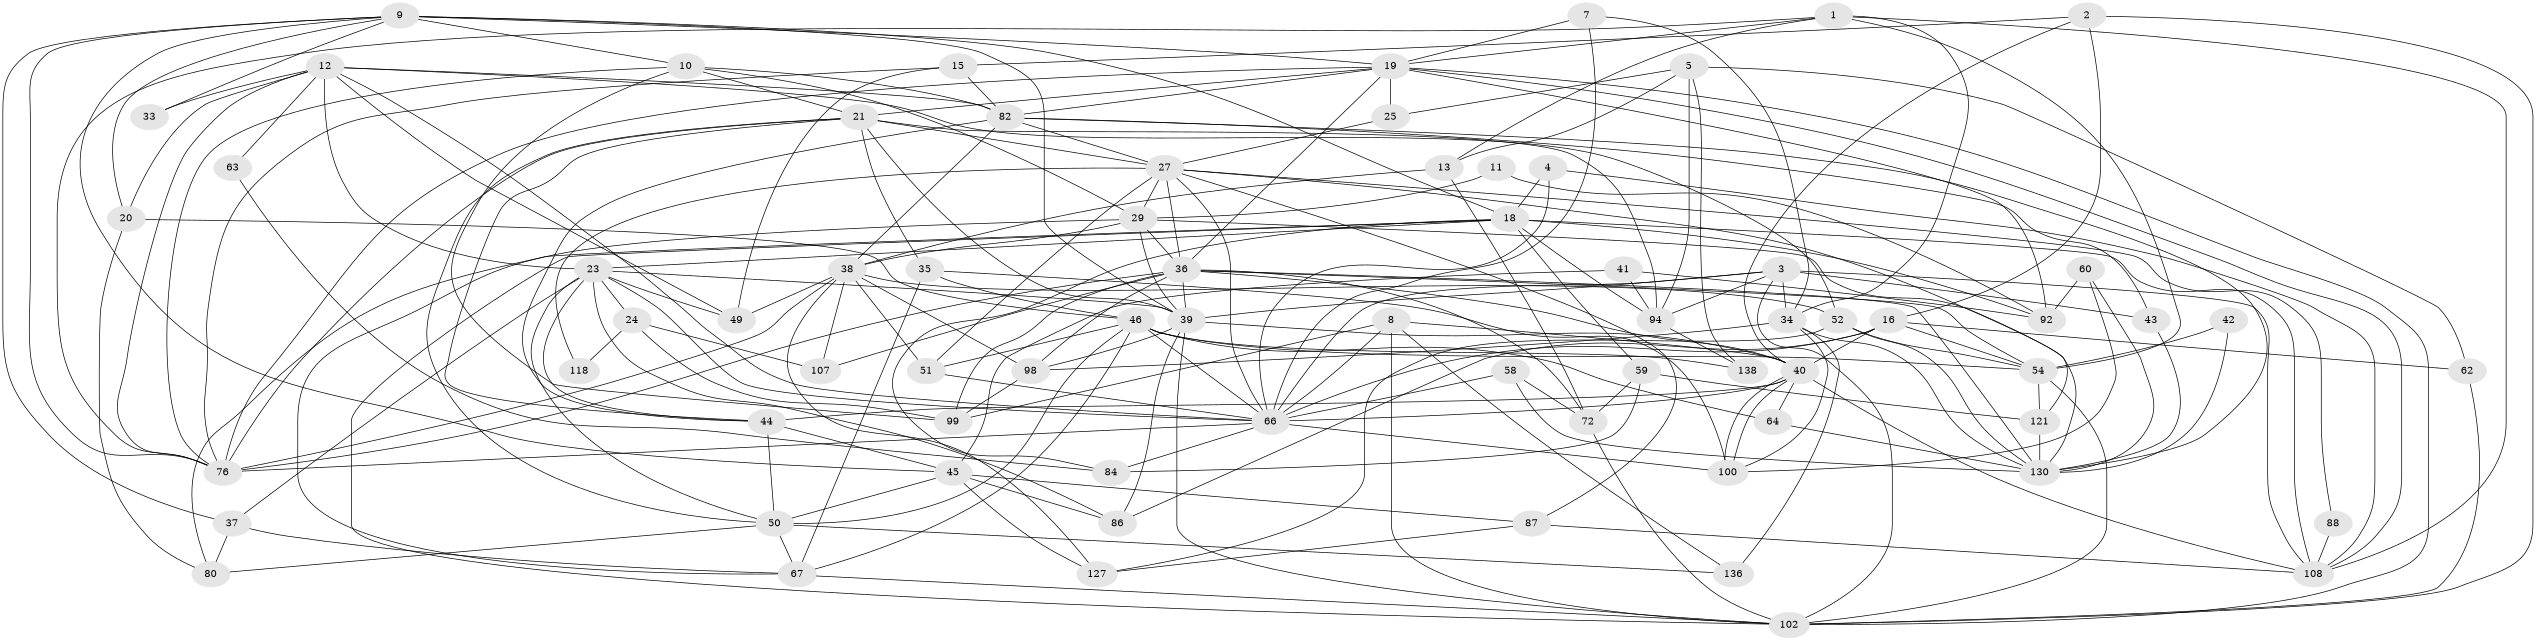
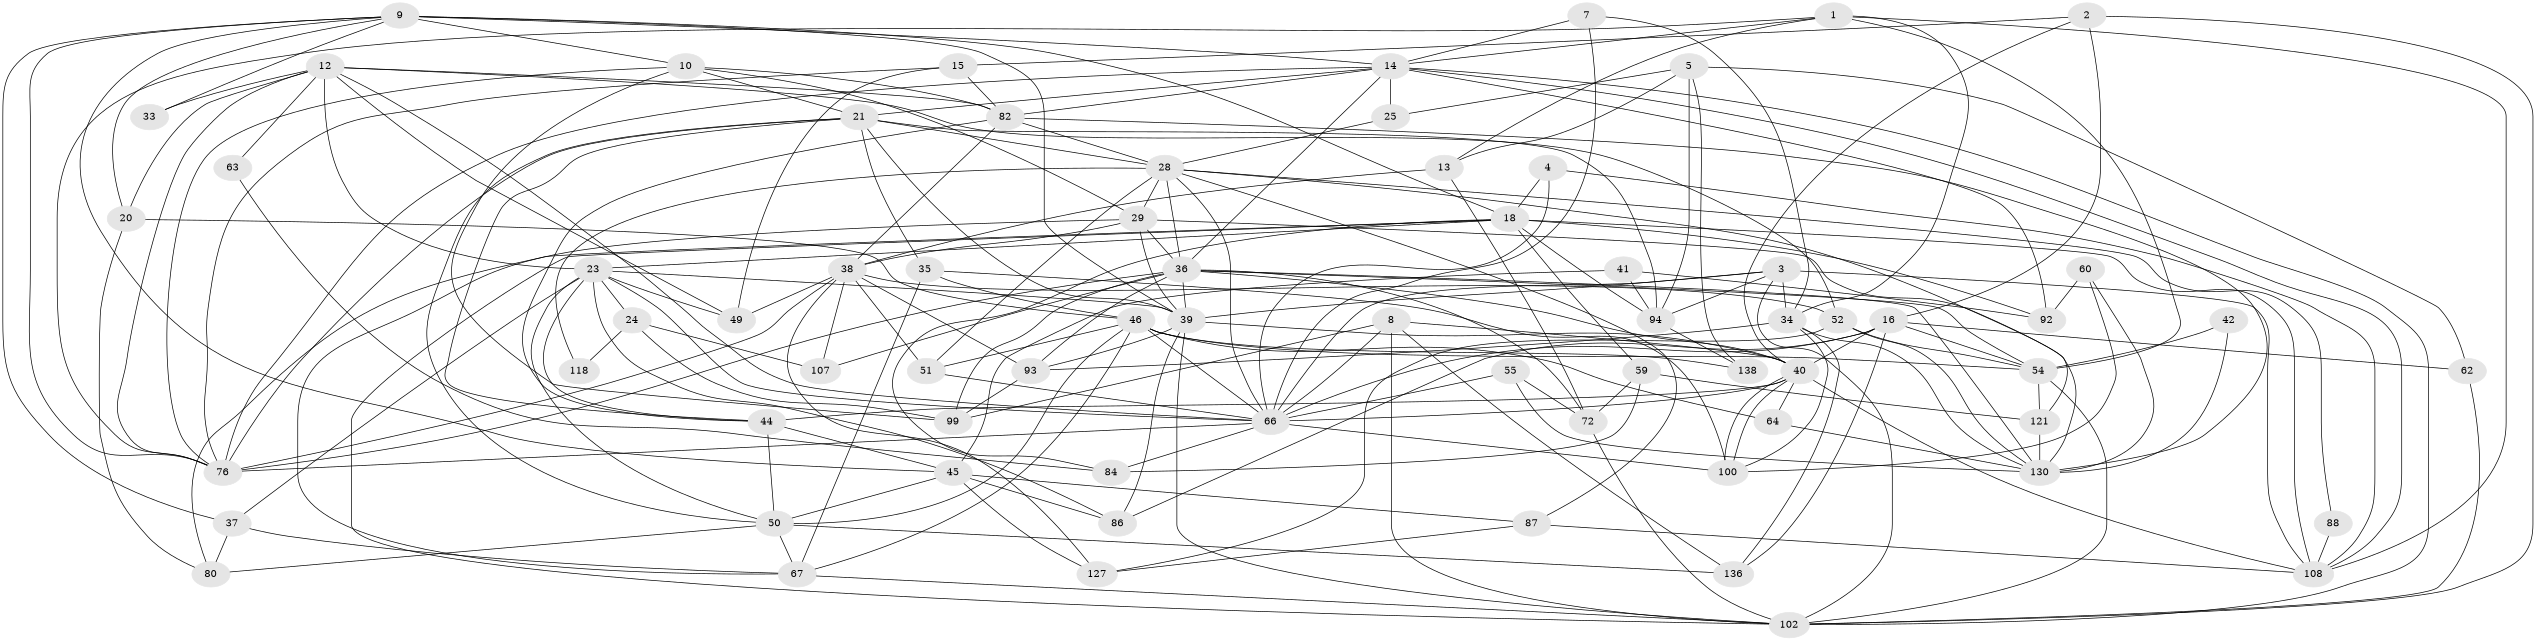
(1391, 66) -> (1391, 66)
(1165, 168) -> (1165, 168)
(1496, 168) -> none
(2151, 320) -> none
(1031, 371) -> (1031, 371)
(1511, 371) -> (1511, 371)
none -> (1837, 454)
